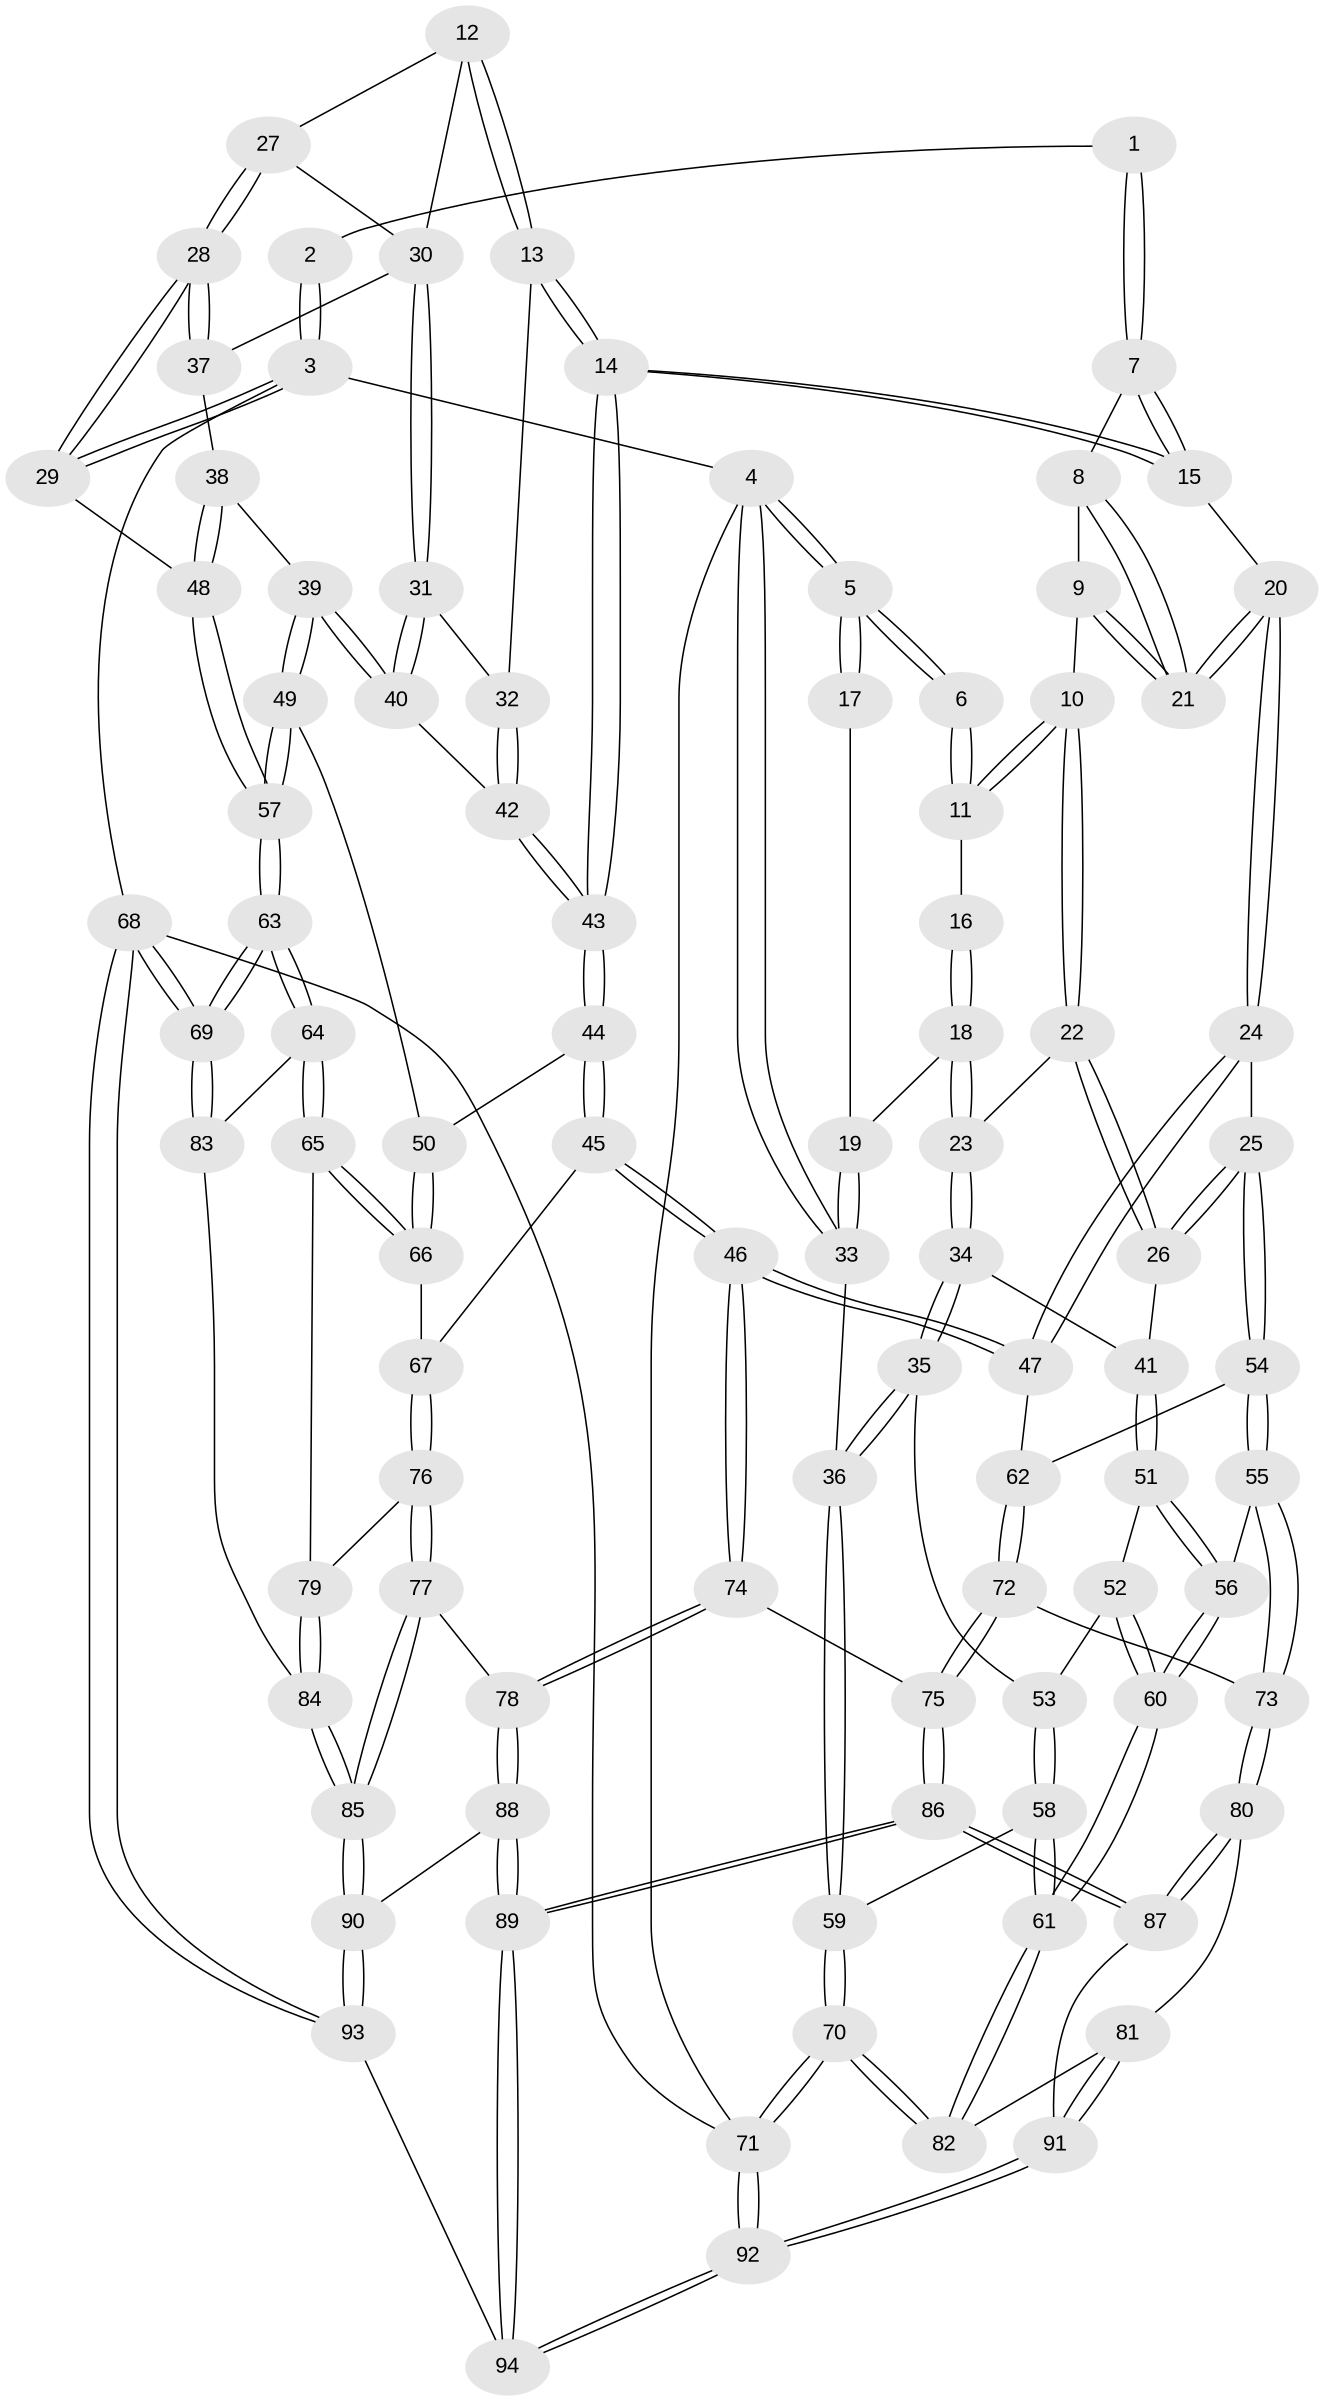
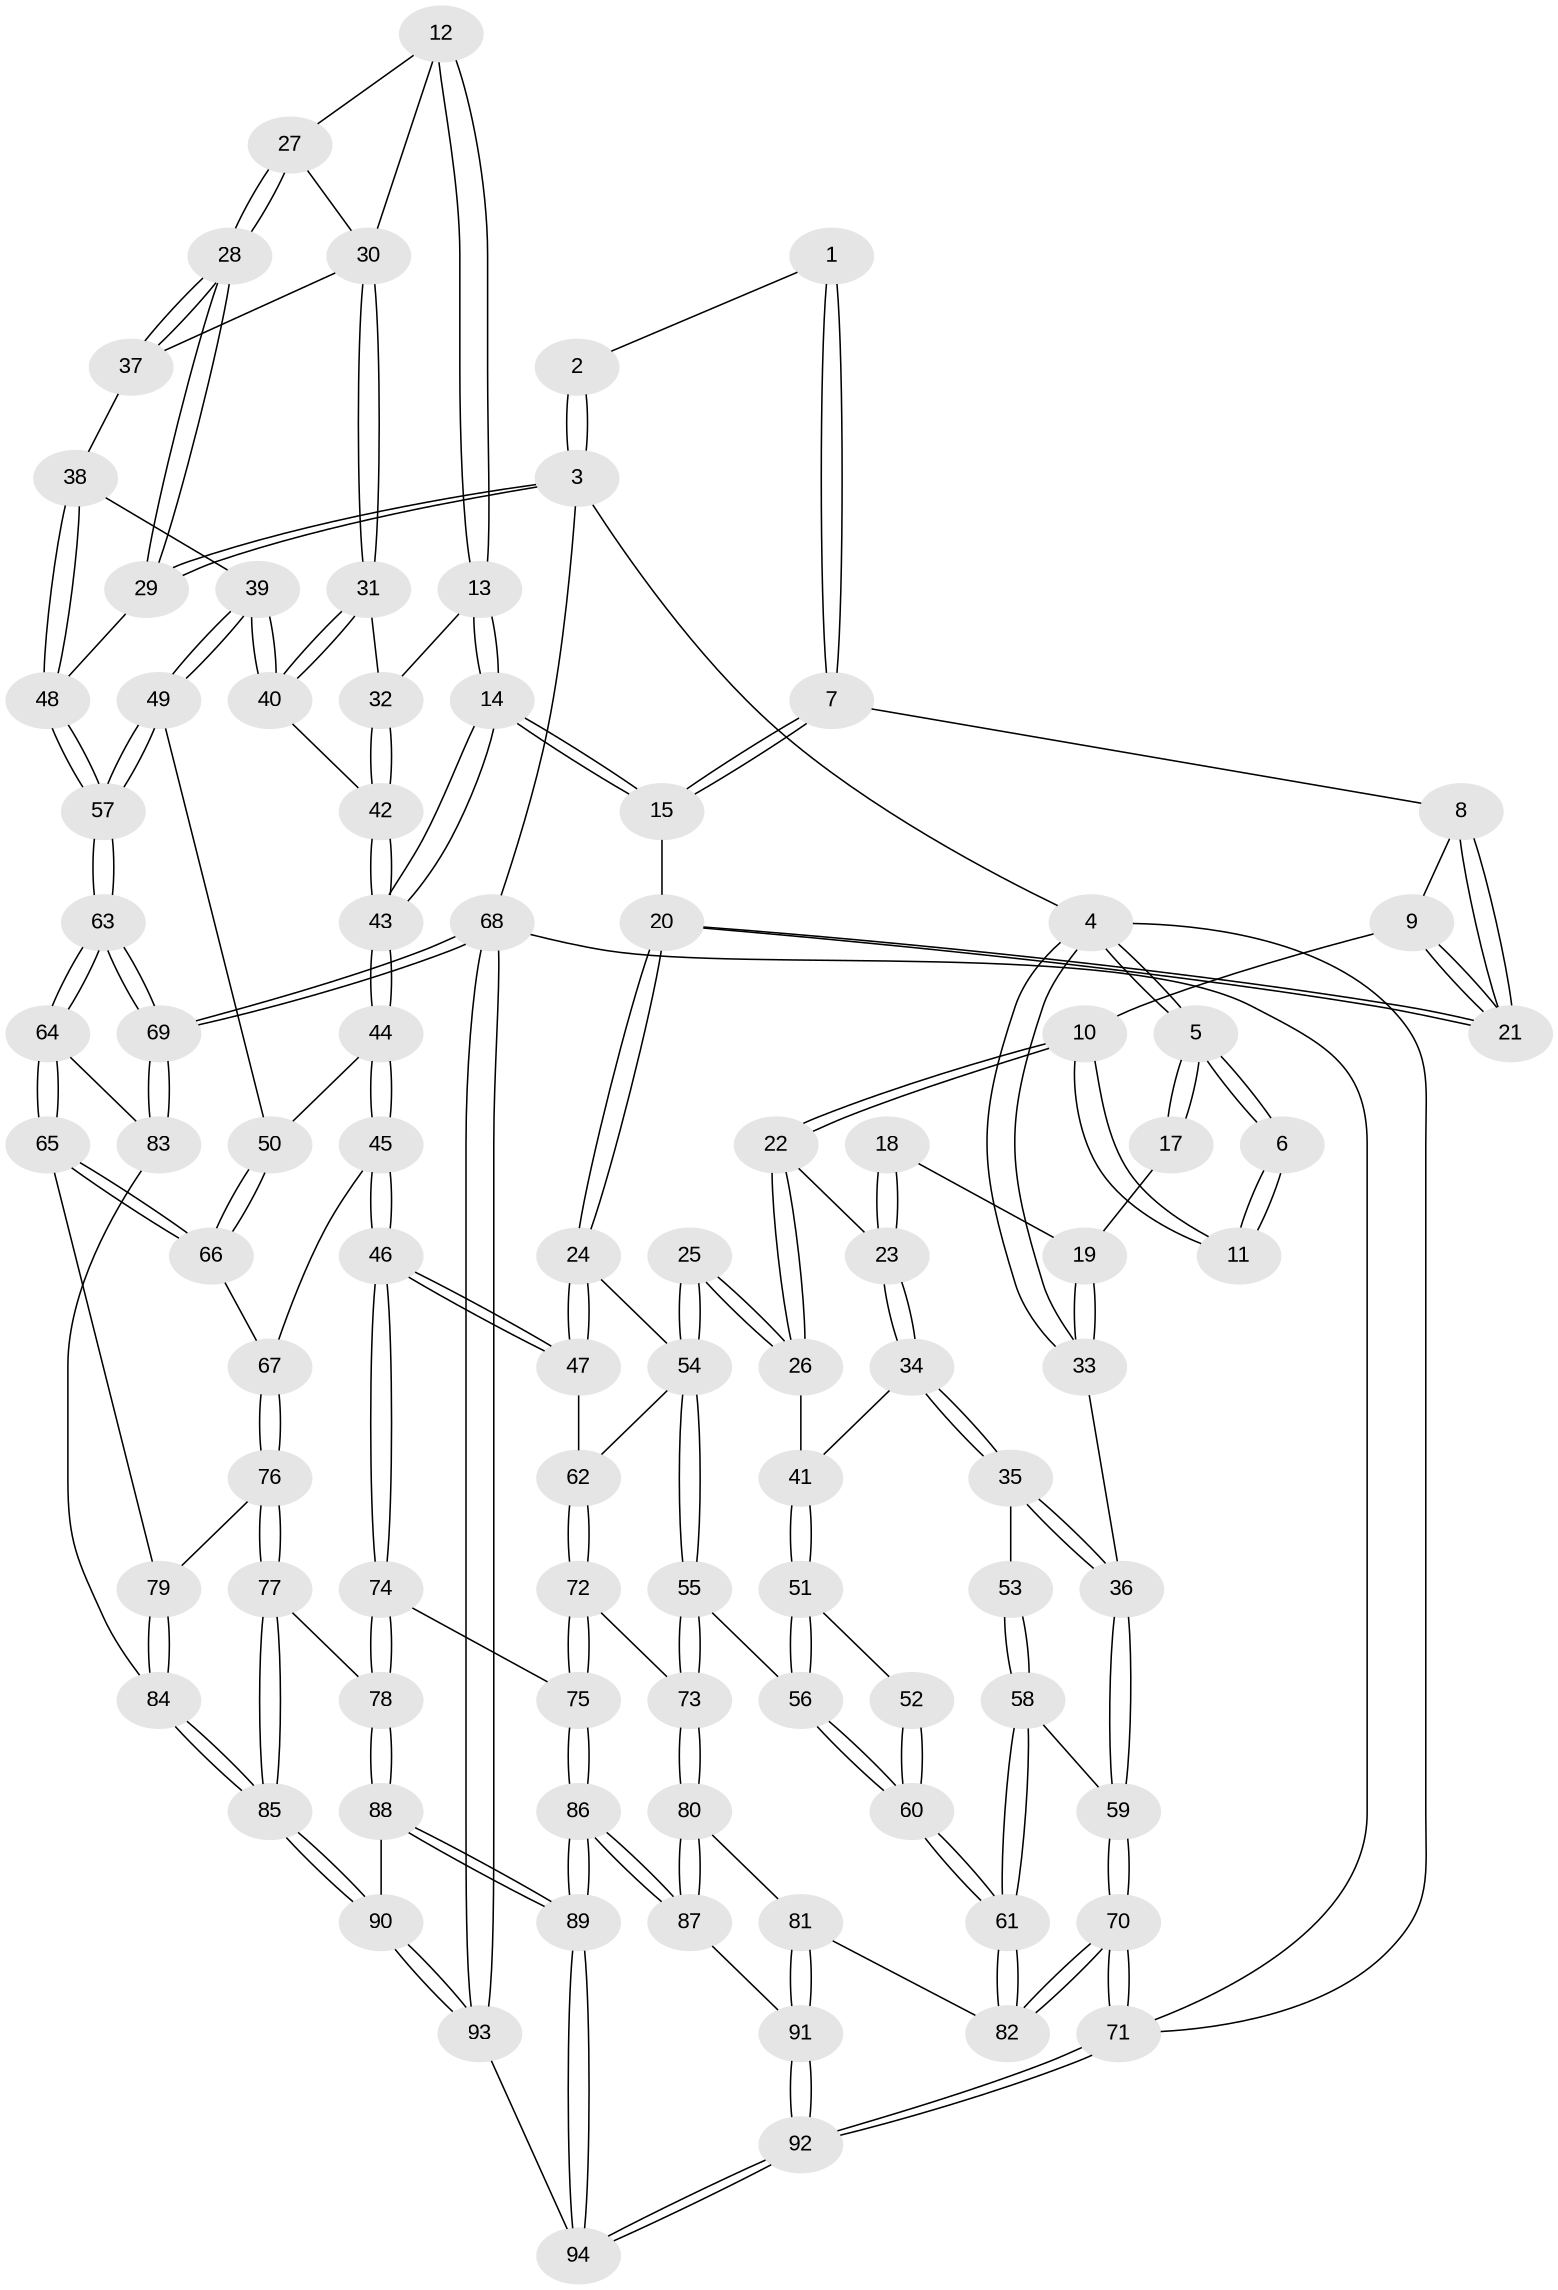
(961, 923) -> none
(1251, 1090) -> (634, 1311)
(1080, 1645) -> none
